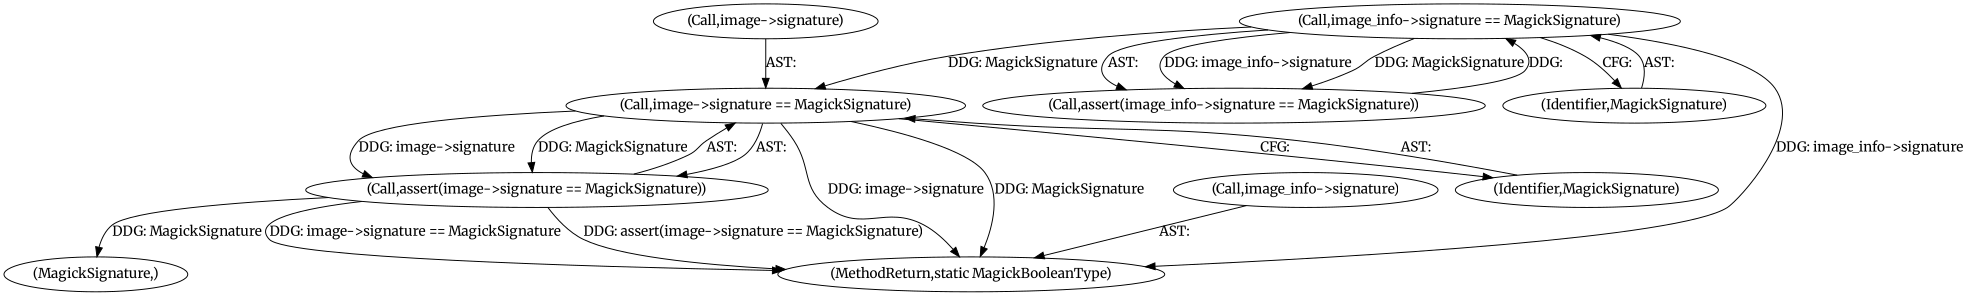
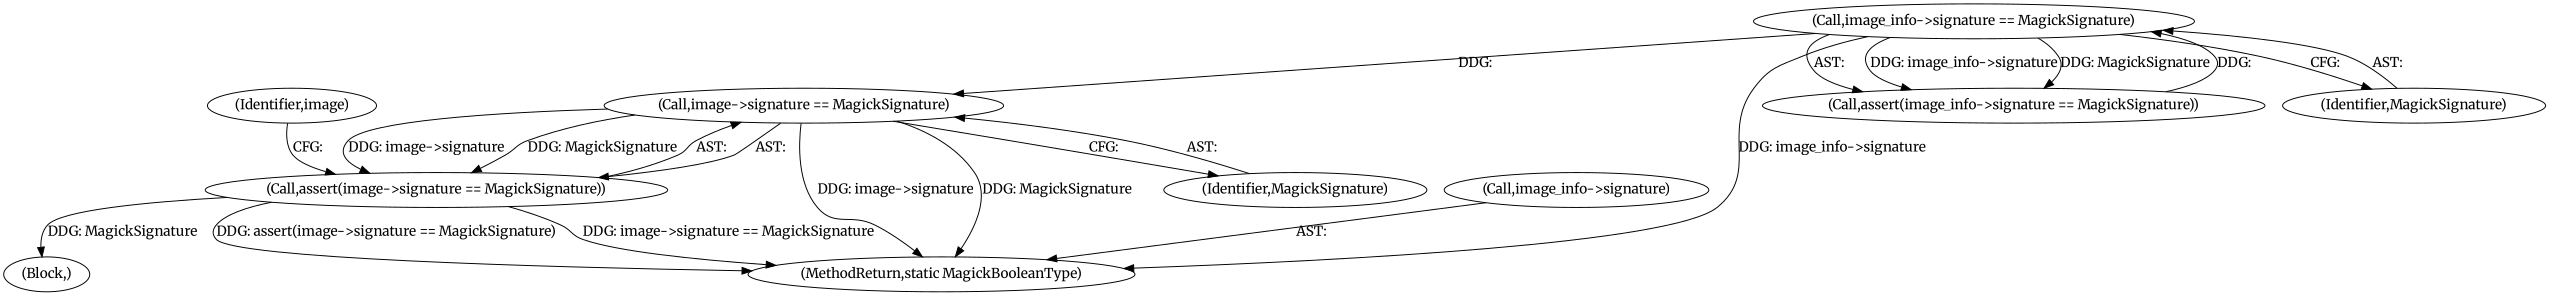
(766, 21) -> none
(1023, 63) -> (1477, 63)
none -> (292, 106)
(96, 274) -> (47, 274)
